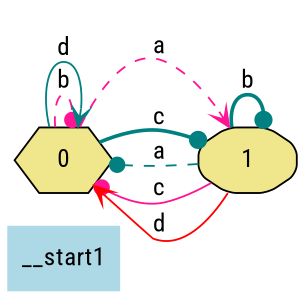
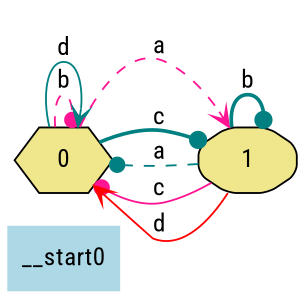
(64, 259) -> (64, 259)
